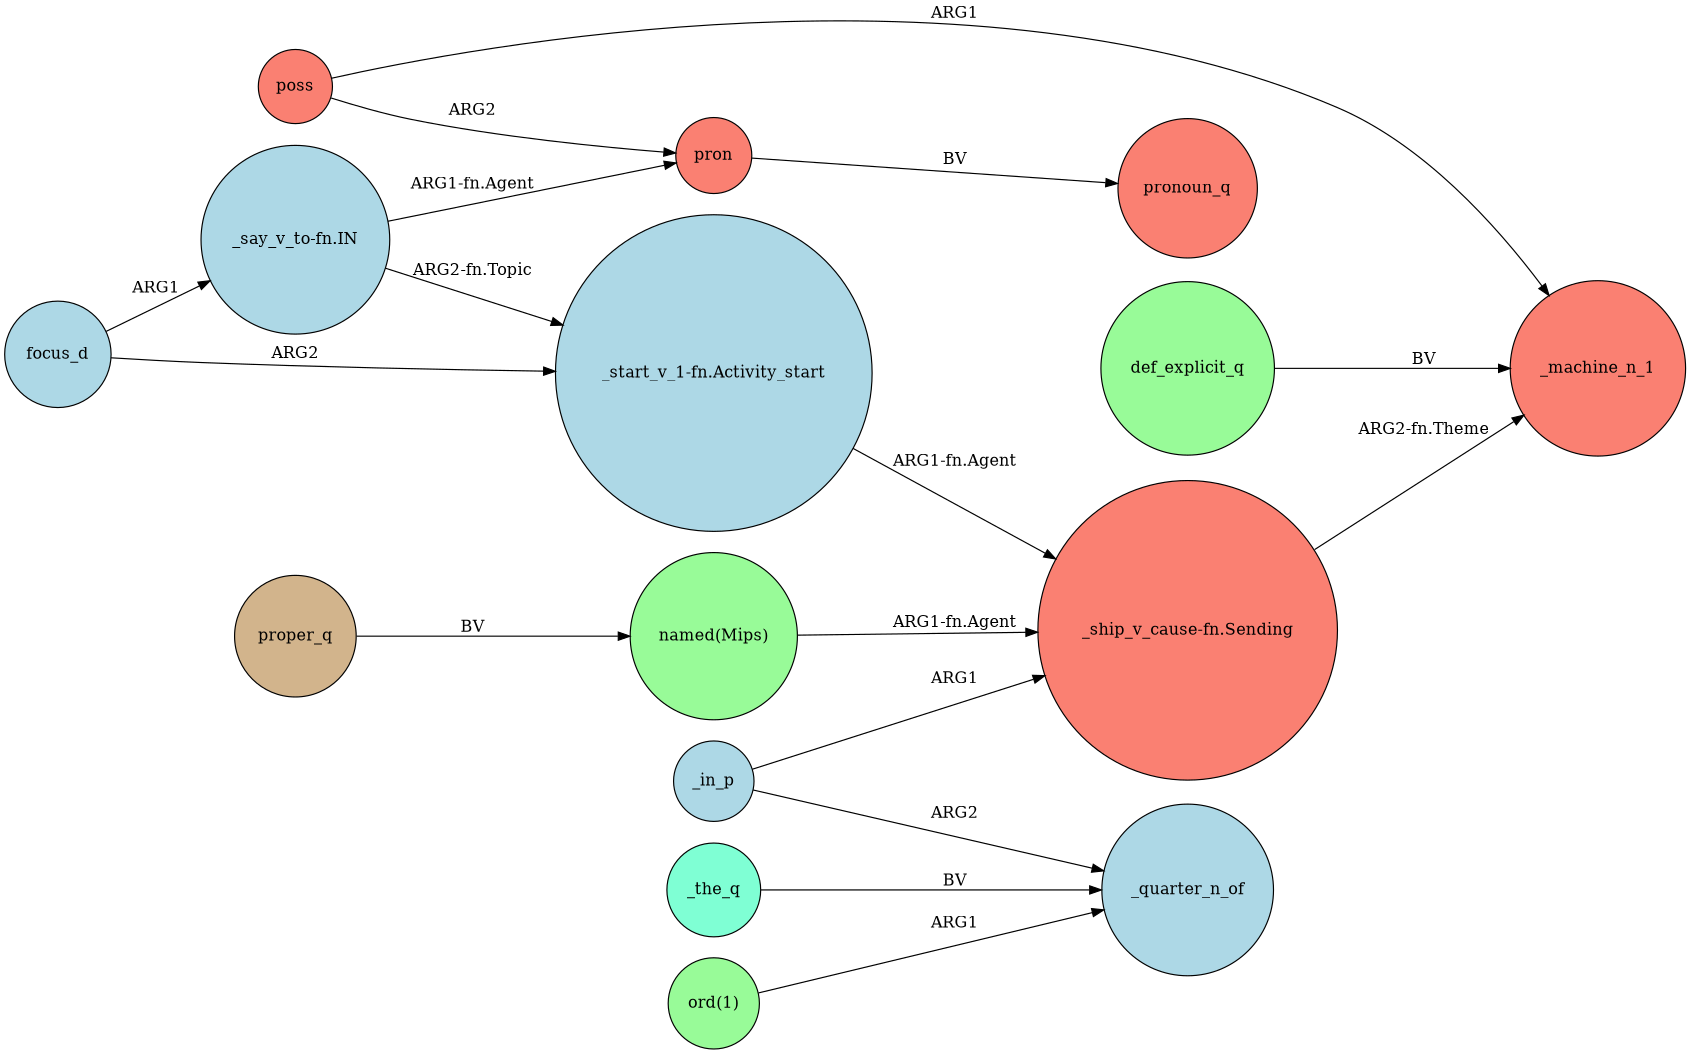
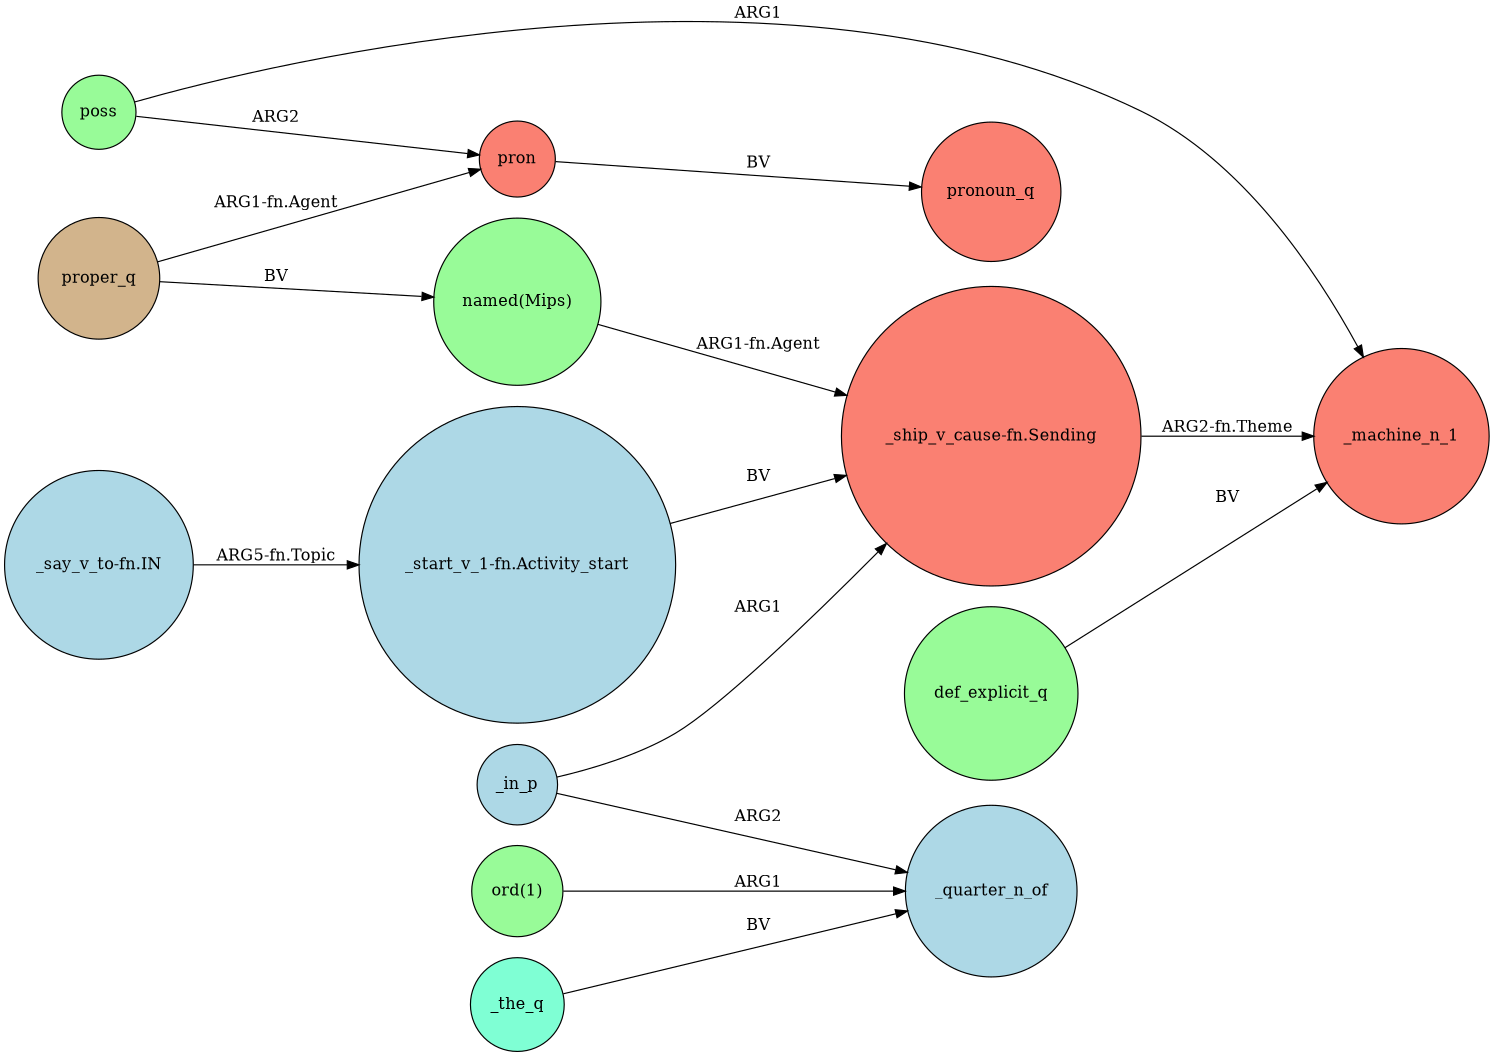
(295, 87) -> (99, 112)
(526, 193) -> (313, 217)
(473, 271) -> (276, 556)
(58, 354) -> none
(955, 461) -> (758, 477)
